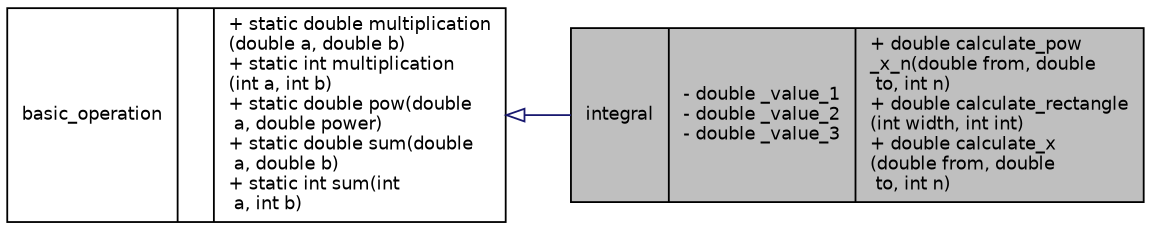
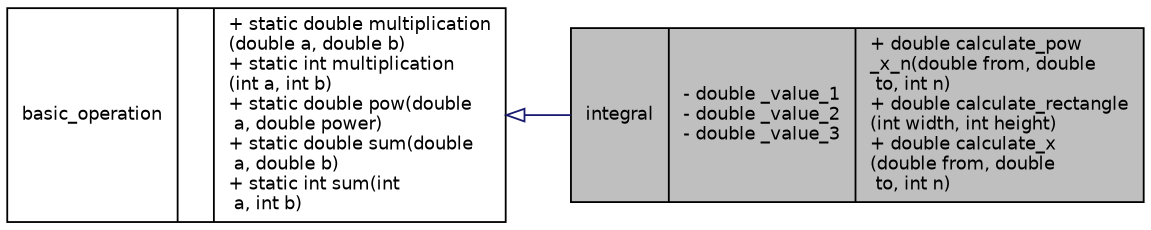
(947, 124) -> (963, 124)
